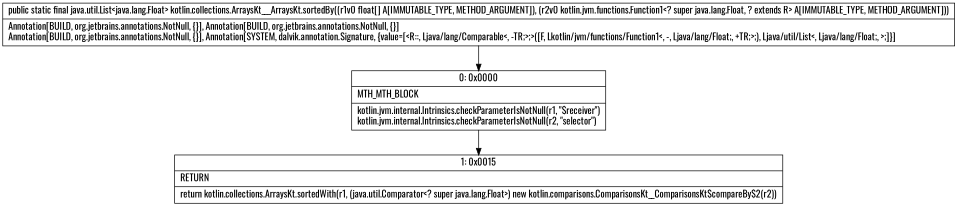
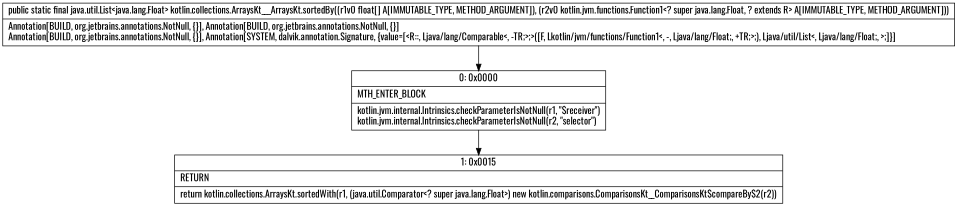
(388, 95) -> (392, 95)
